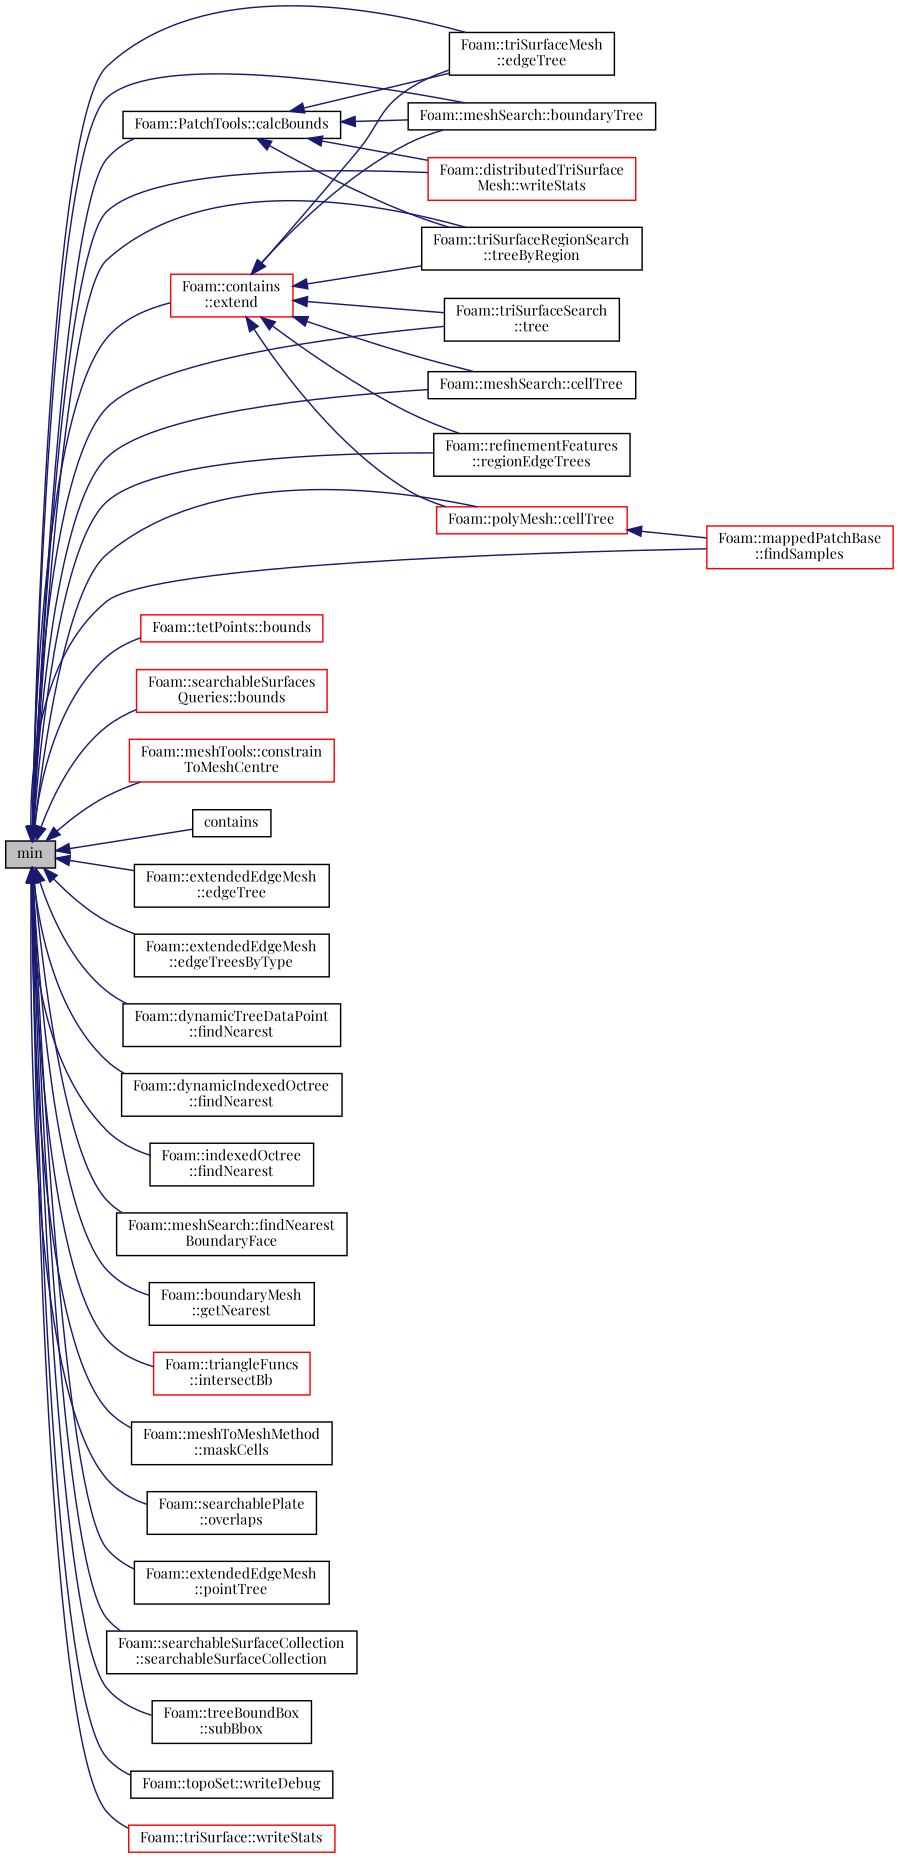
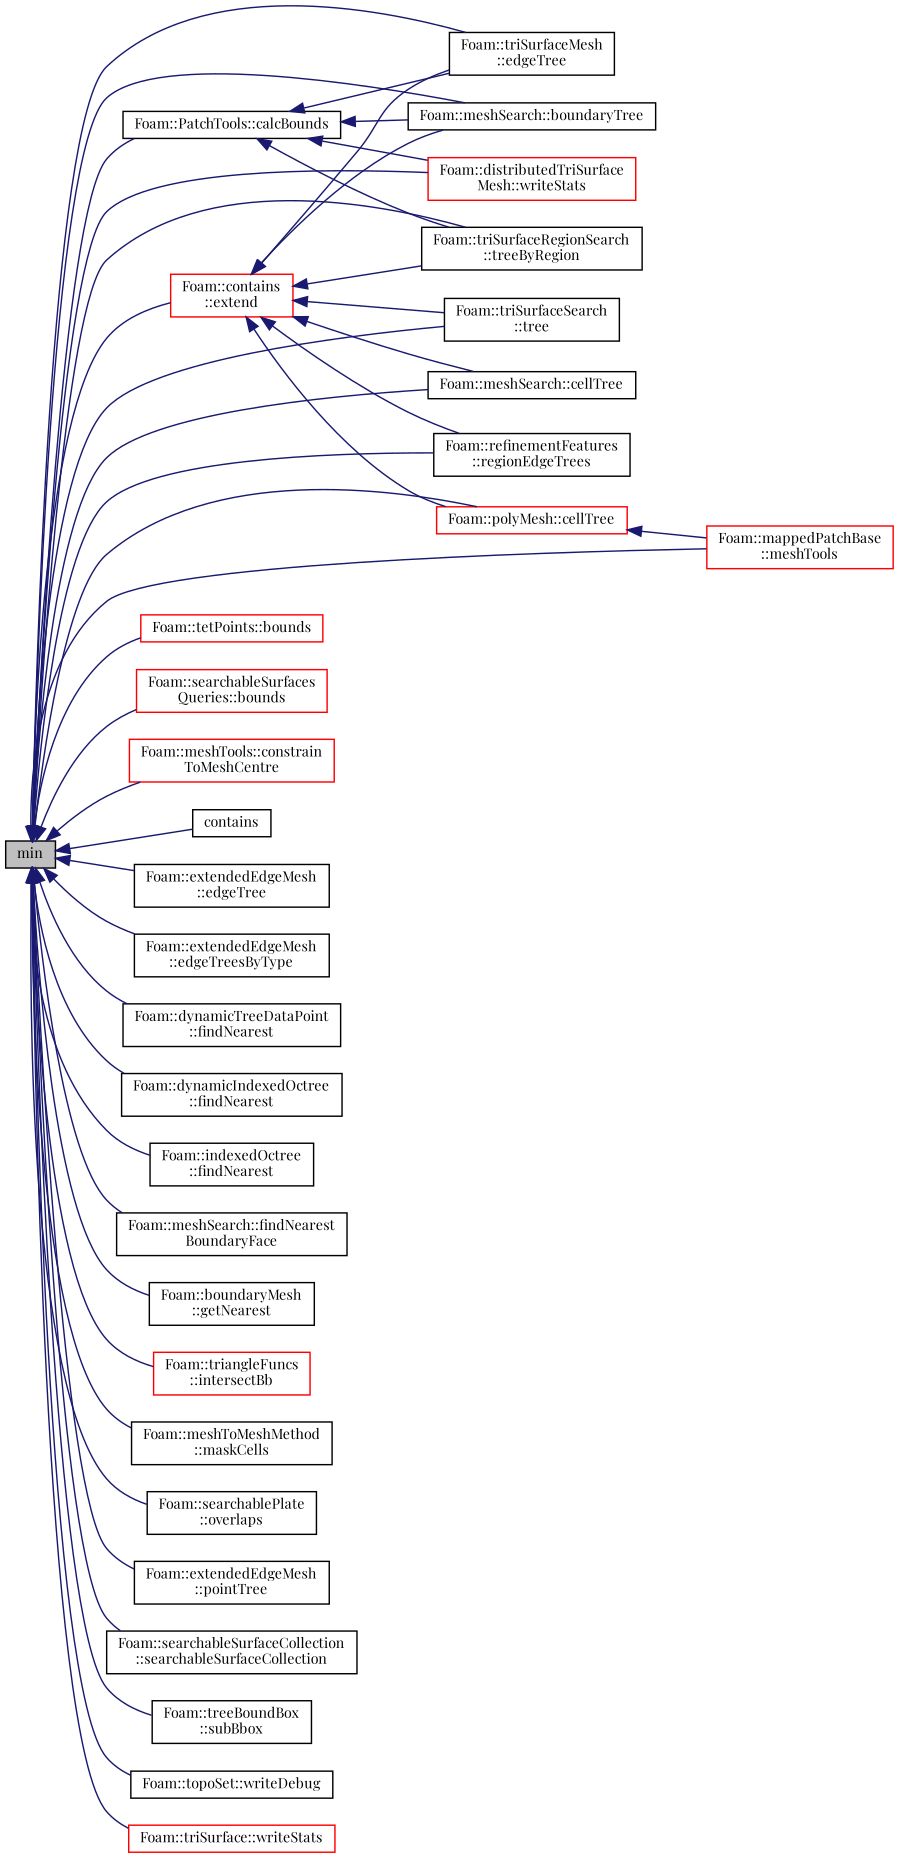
(800, 547) -> (800, 547)
